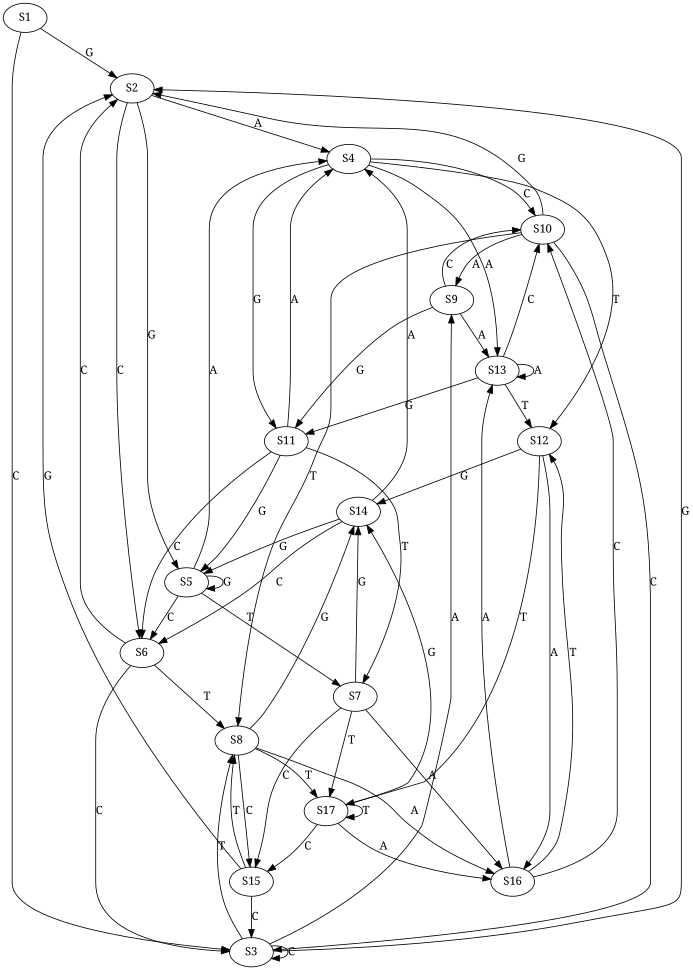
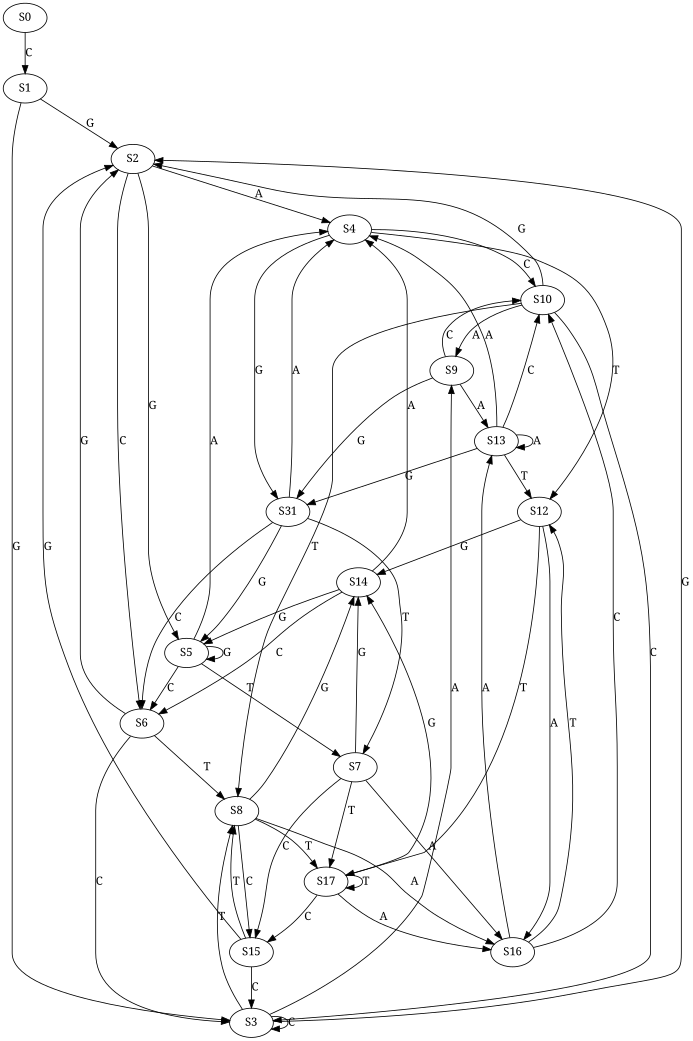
none -> (25, 18)
(466, 233) -> (474, 316)
(84, 371) -> (84, 441)
(286, 441) -> (288, 512)
(16, 477) -> (16, 547)
